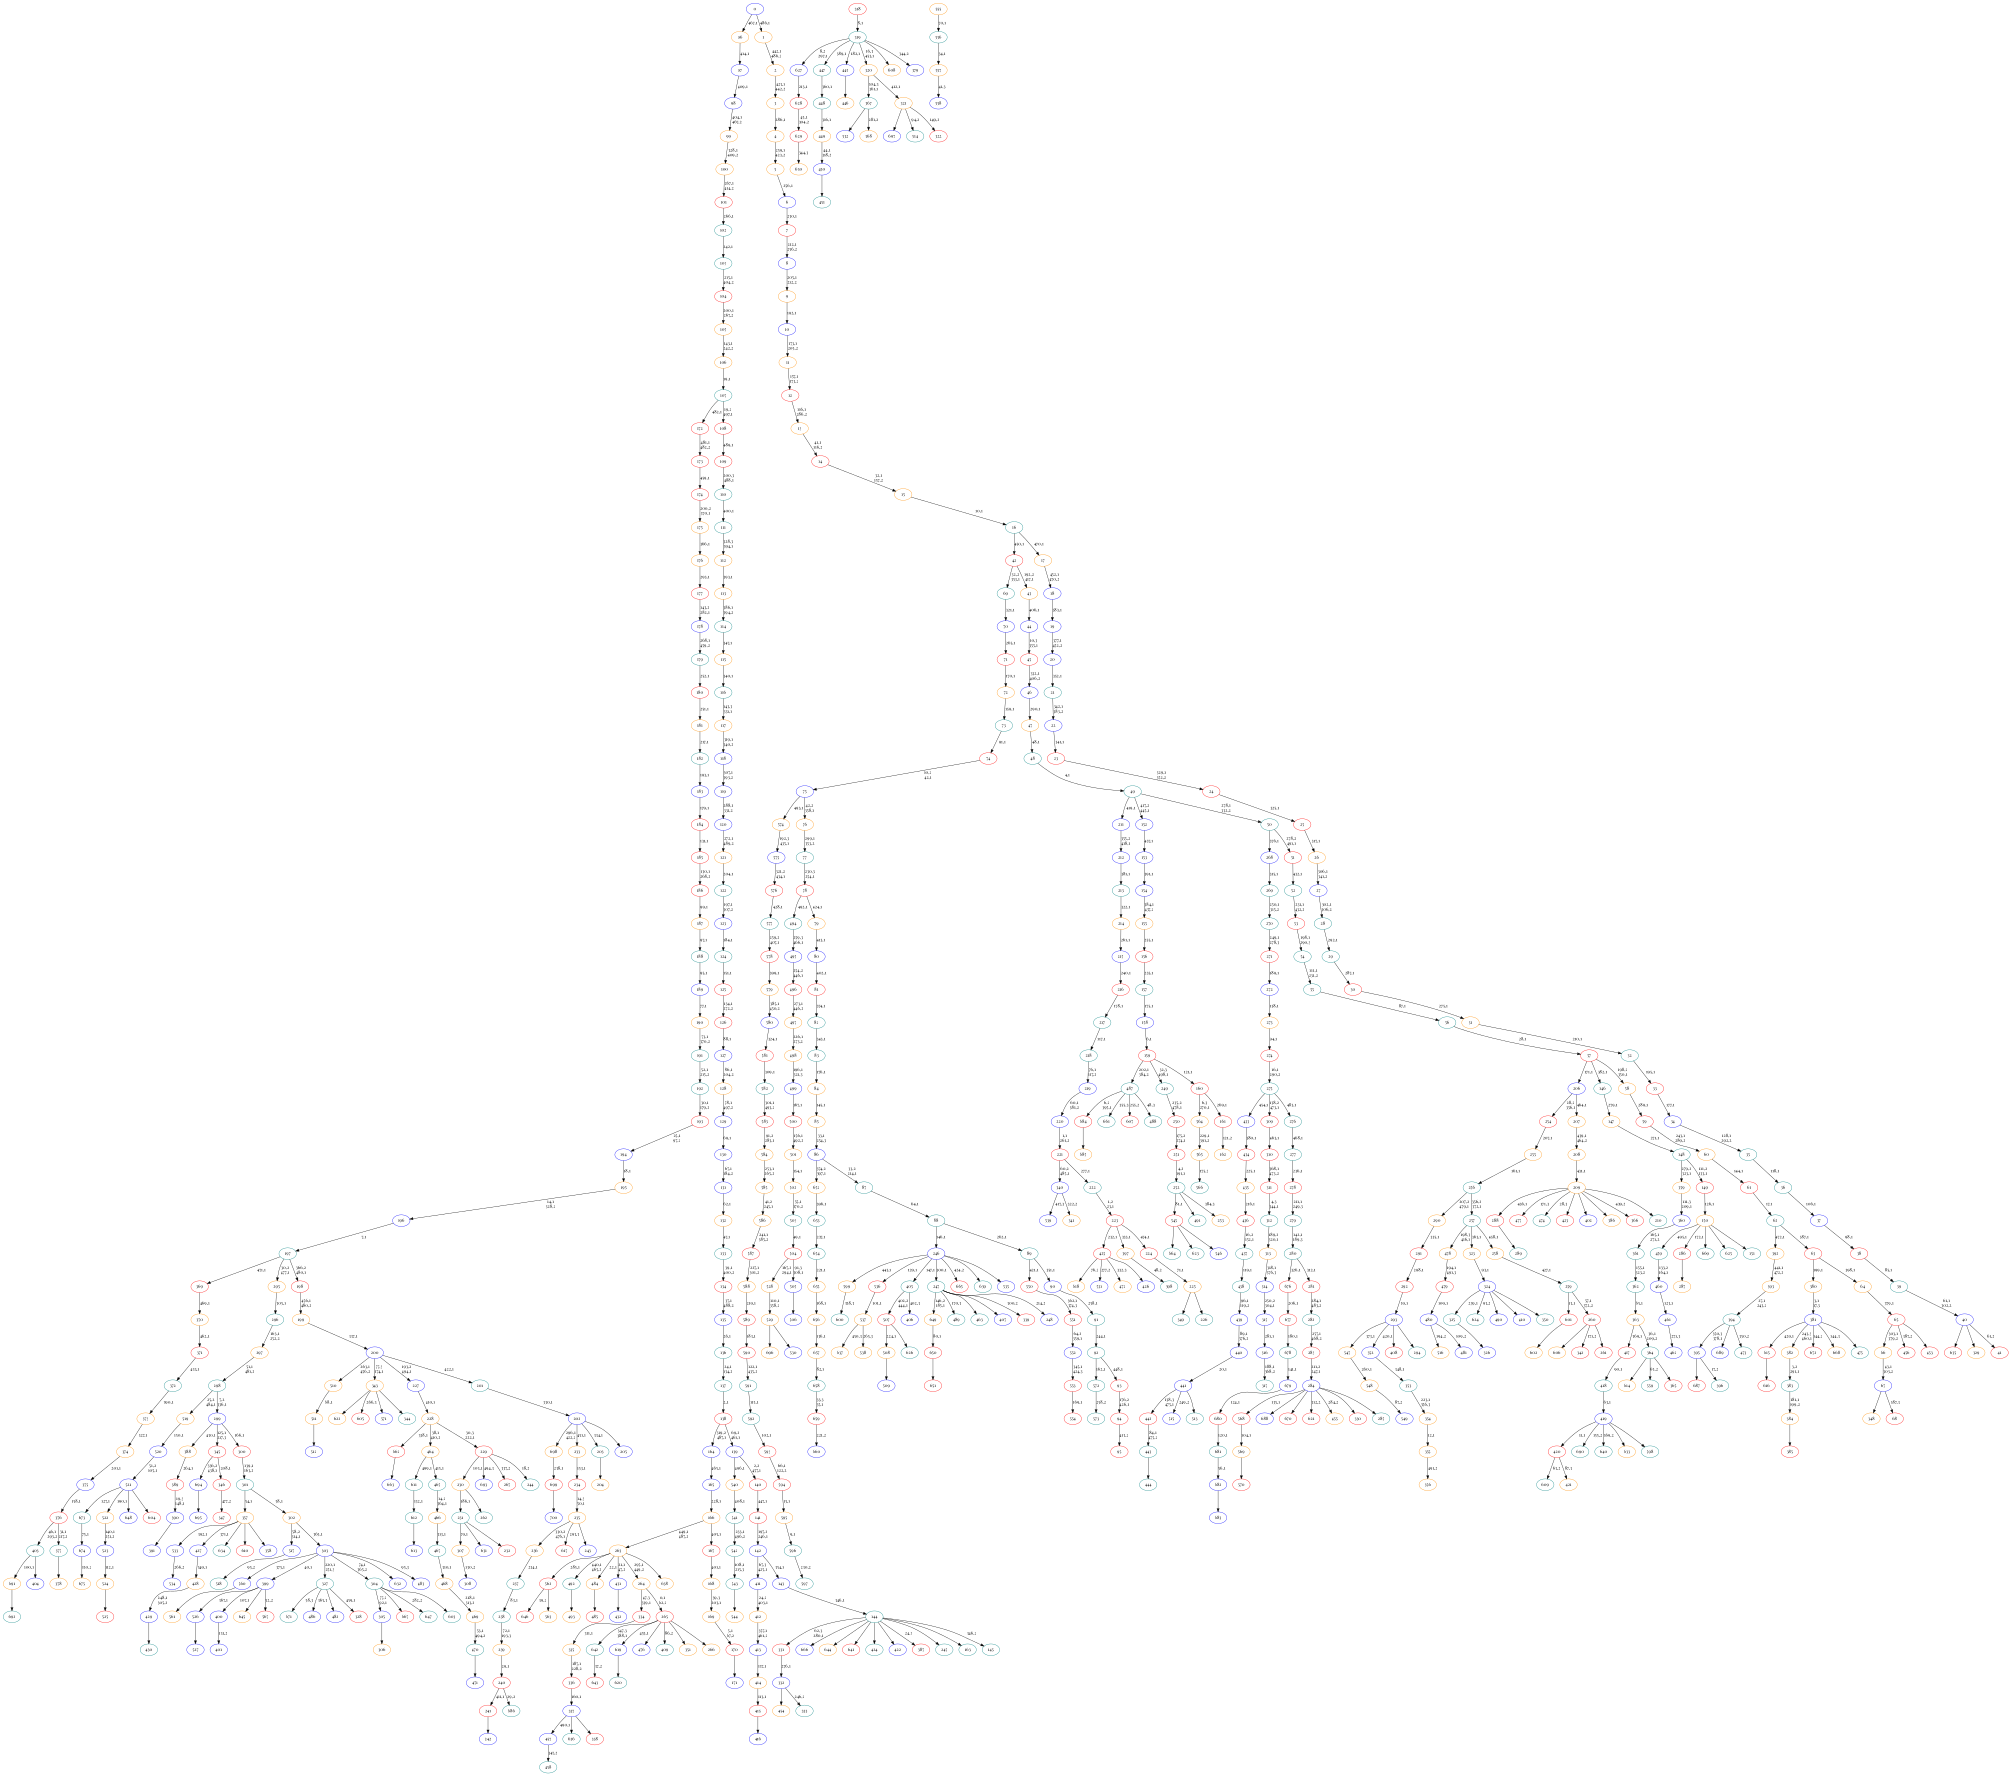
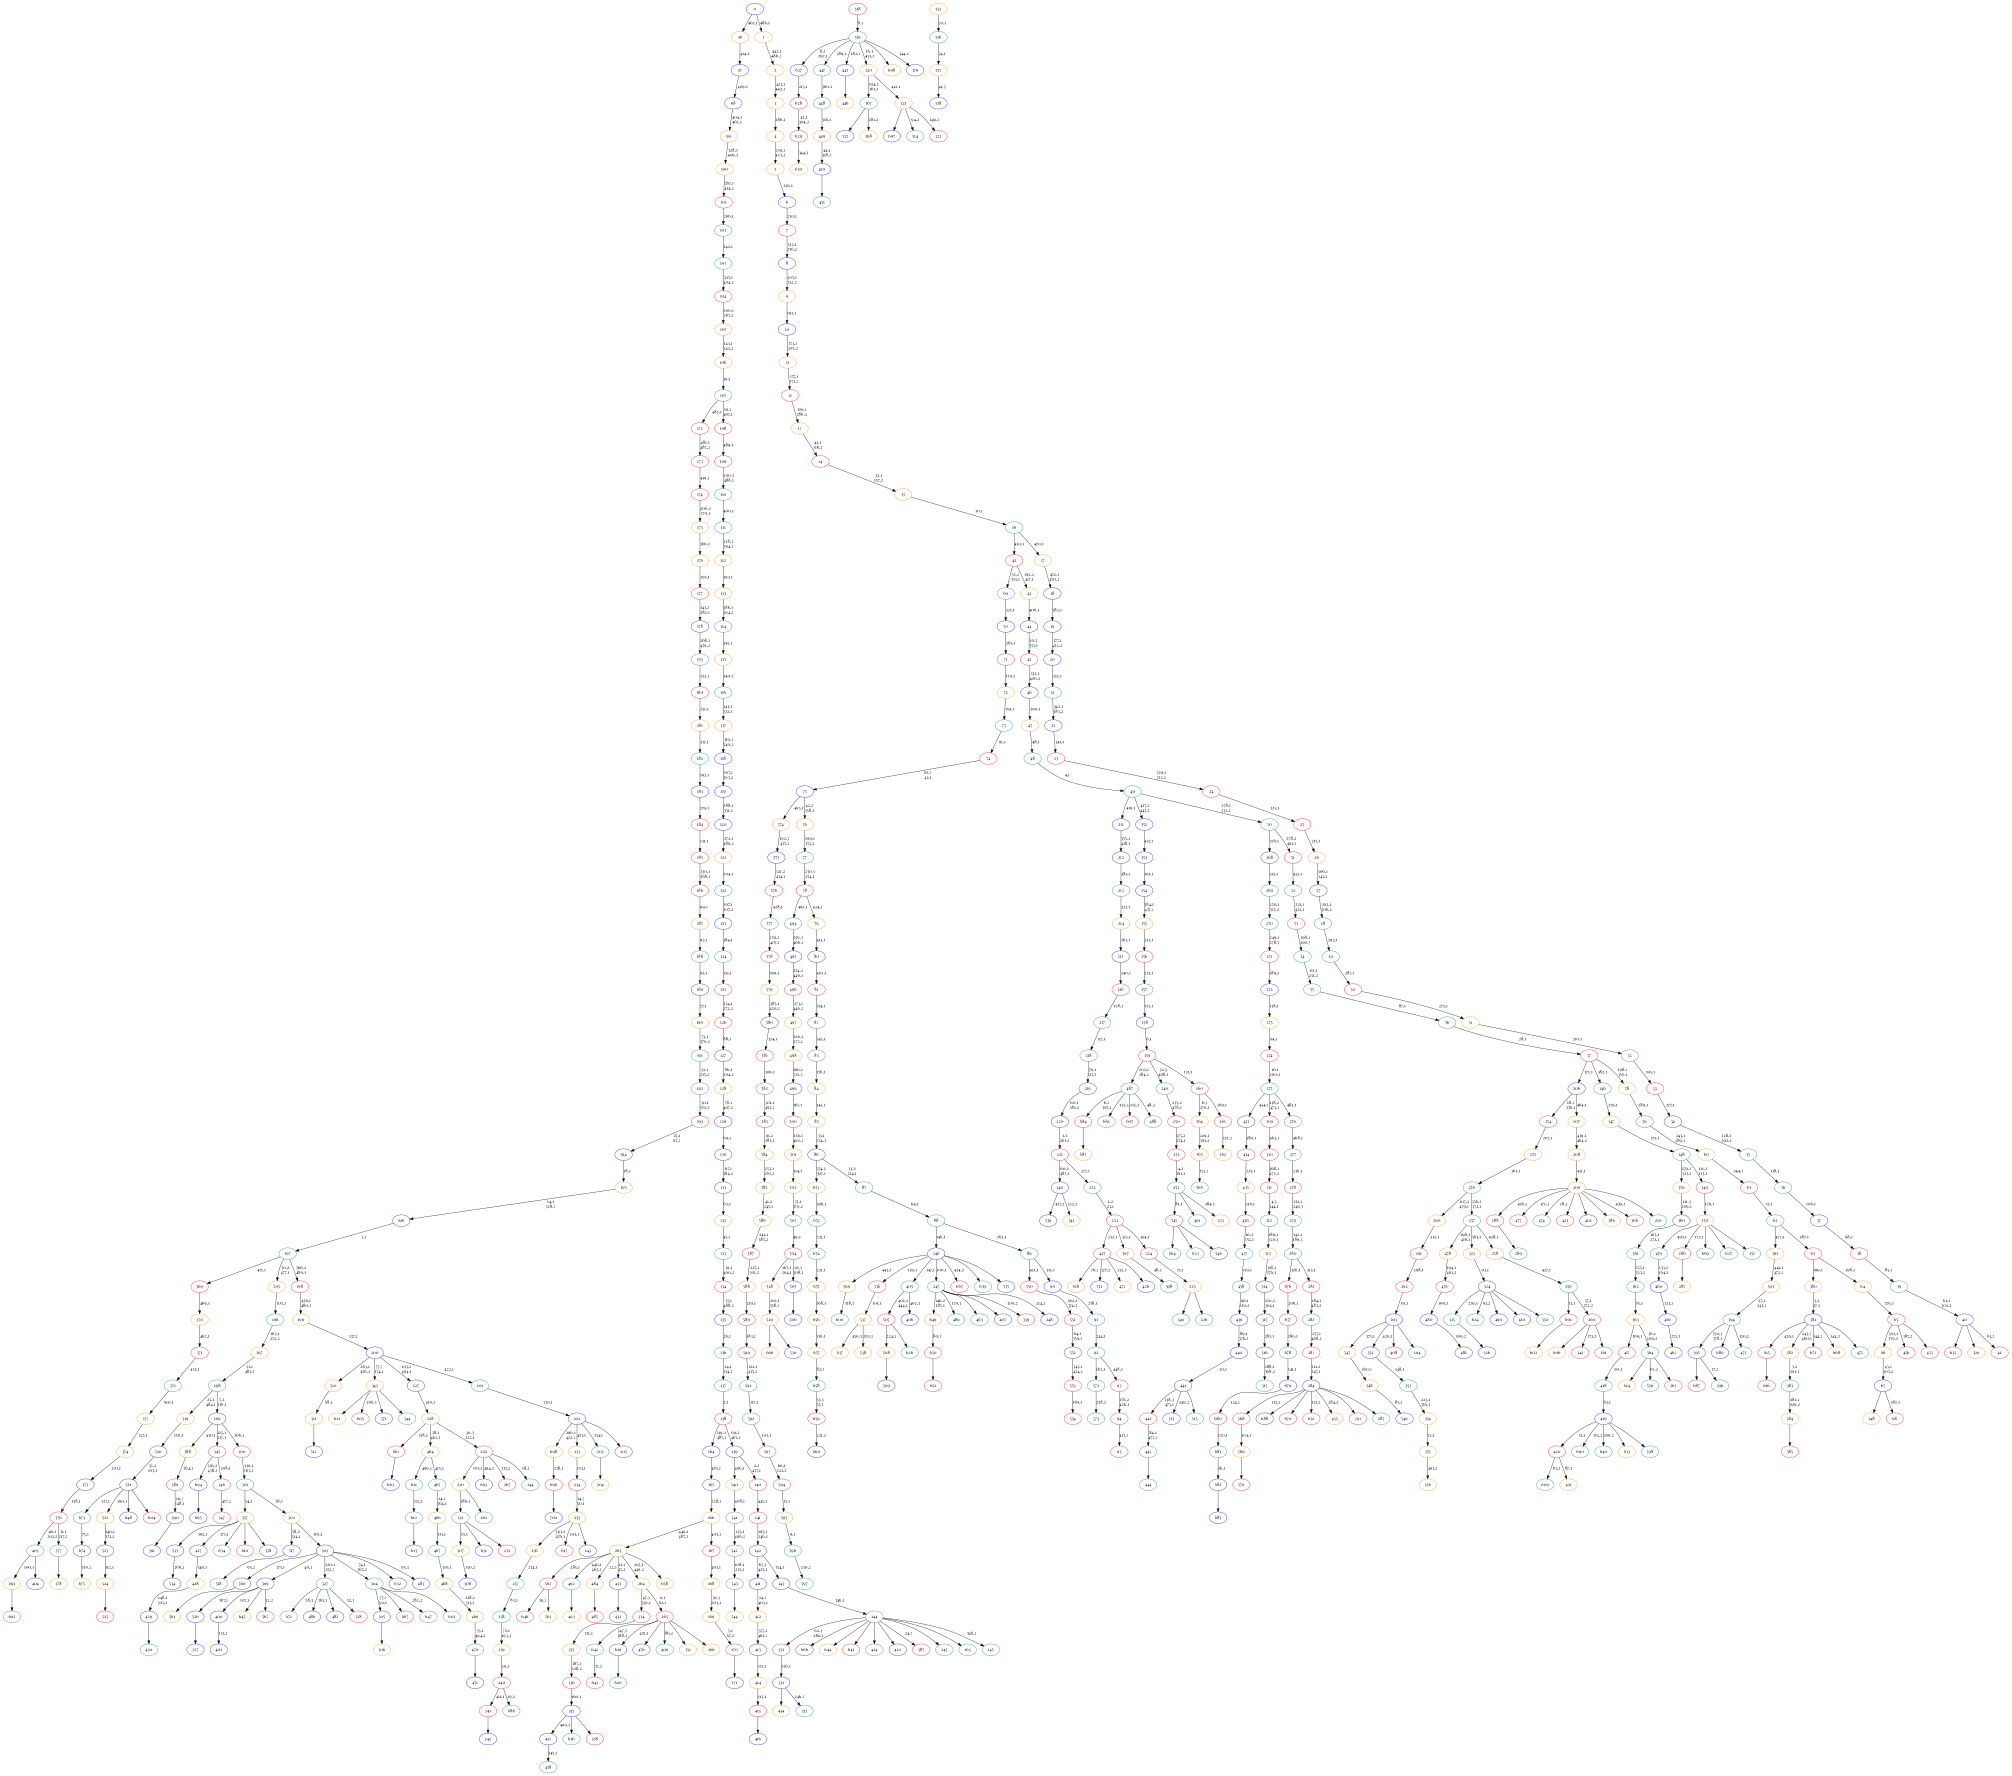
(1440, 1353) -> none
(351, 1600) -> (351, 1600)
